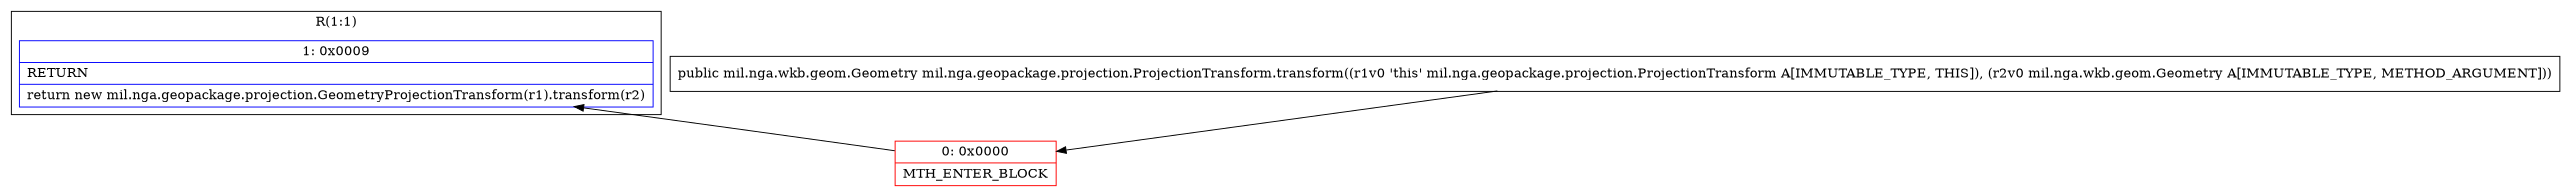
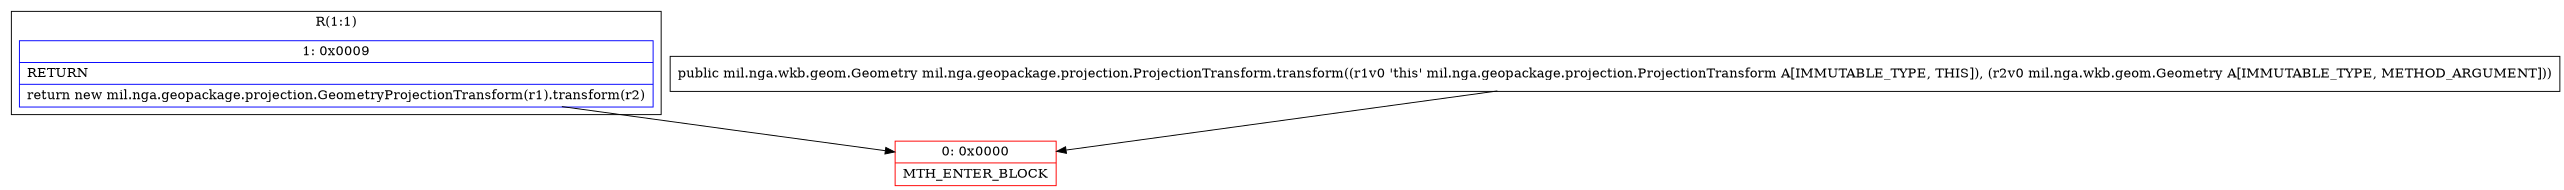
(739, 129) -> (724, 129)
